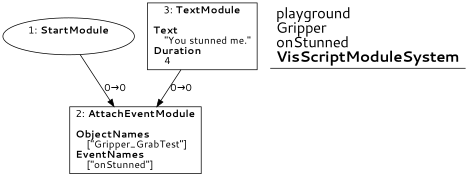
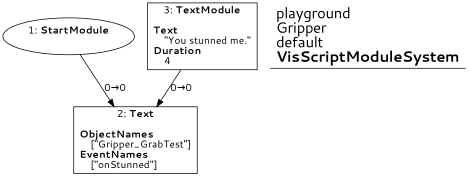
(312, 43) -> (300, 43)
(142, 114) -> (142, 114)
